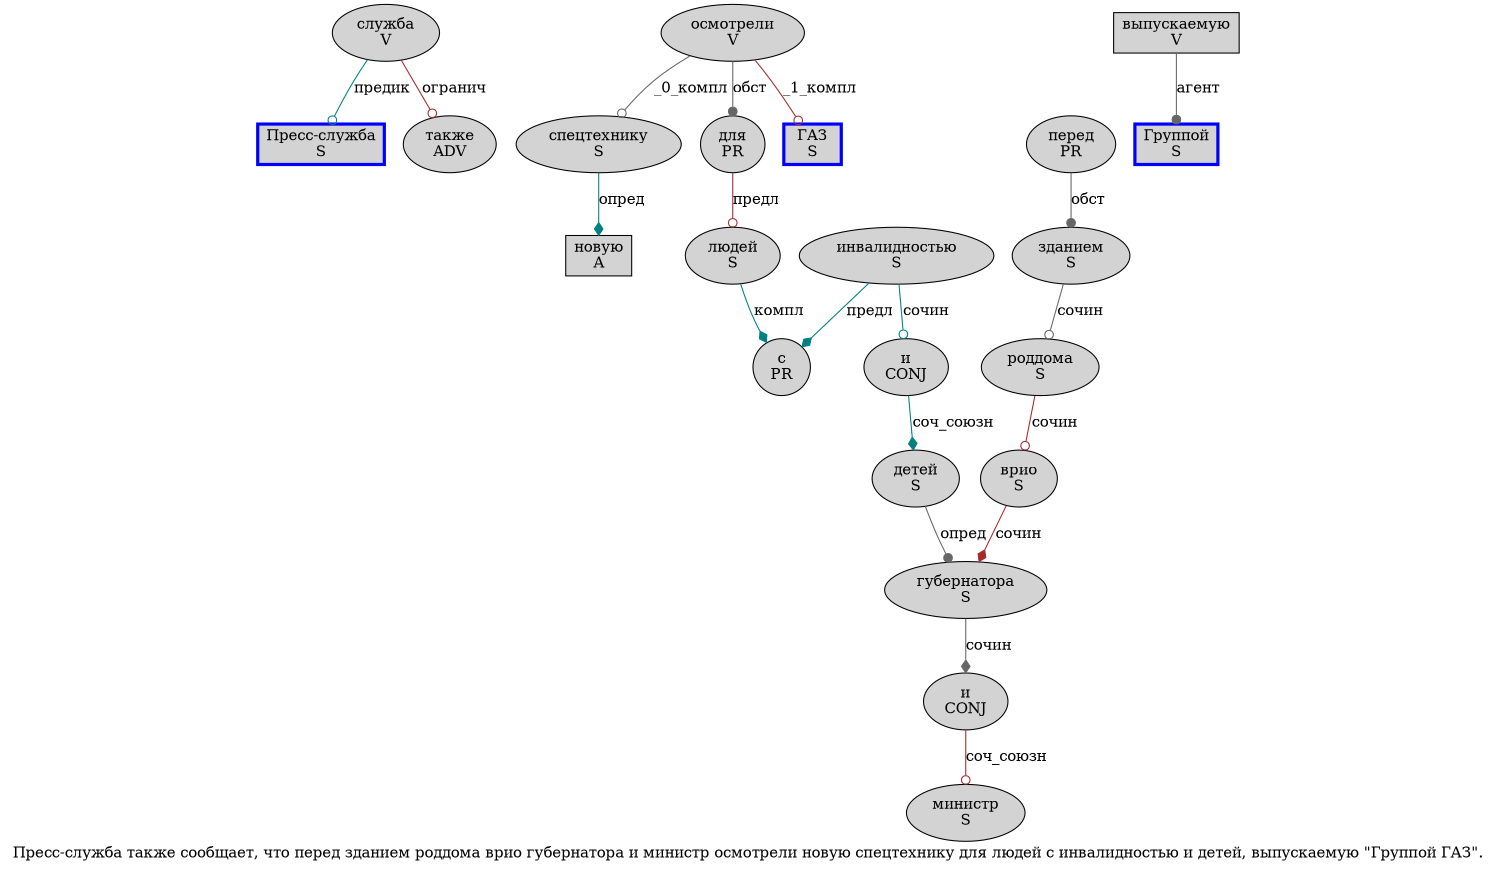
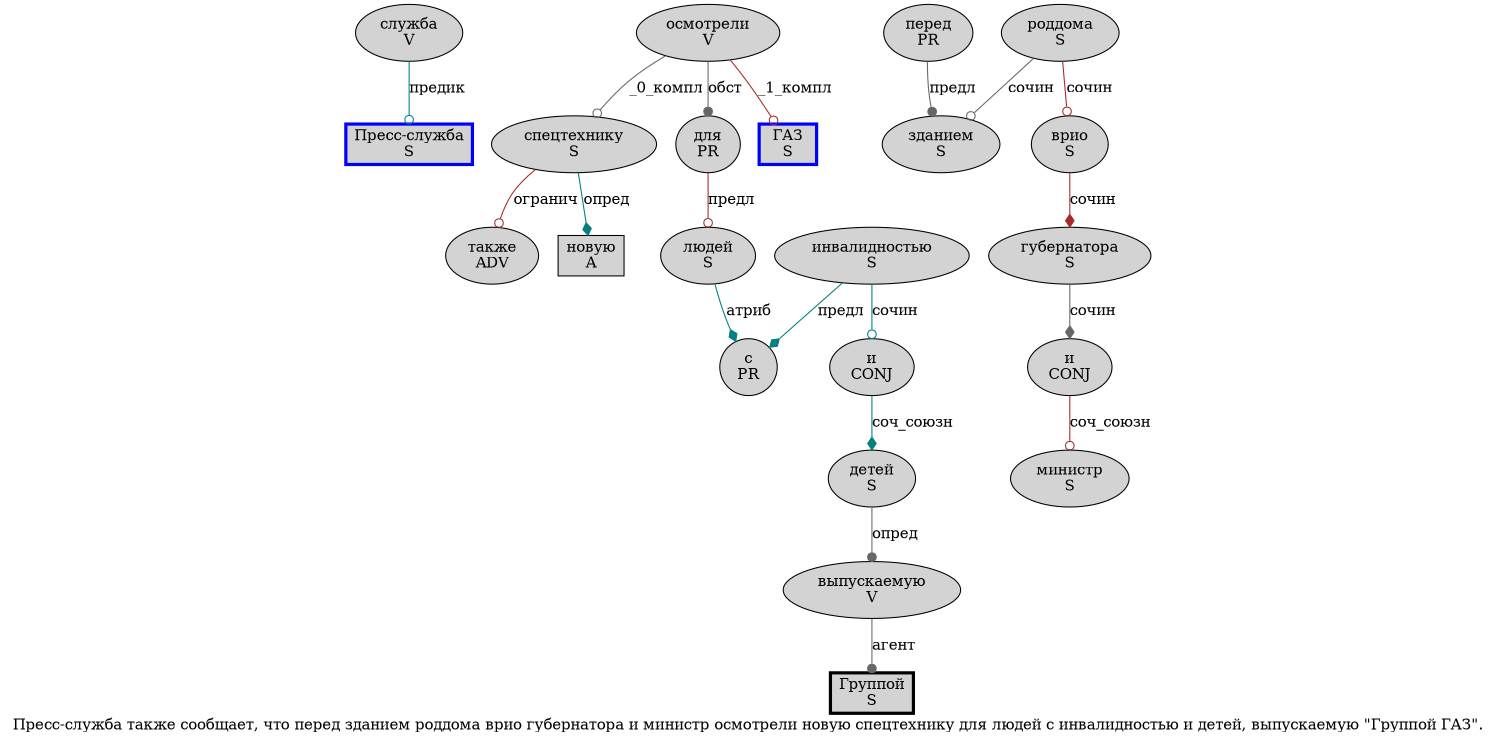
(1176, 33) -> (872, 590)
(416, 85) -> (514, 191)
(1176, 144) -> (872, 693)
(1088, 200) -> (953, 89)
(1057, 307) -> (1004, 86)
(779, 311) -> (749, 311)
(935, 530) -> (872, 530)
